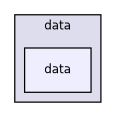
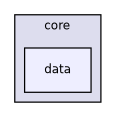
(58, 26) -> (58, 26)
